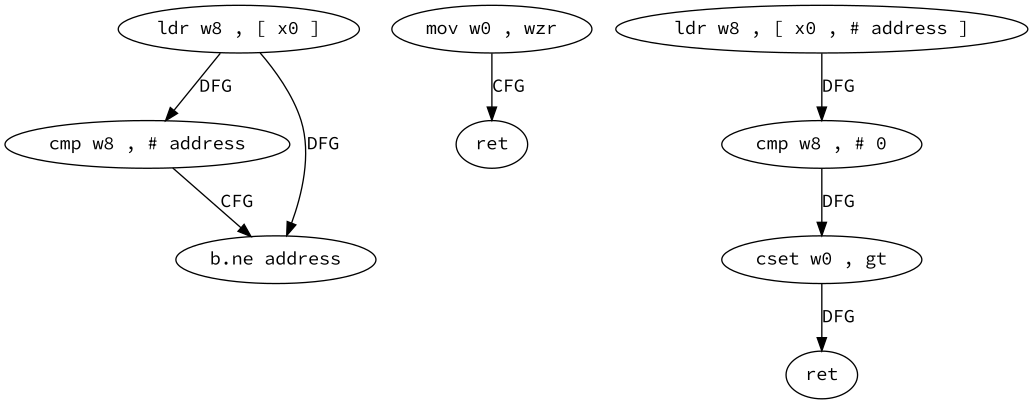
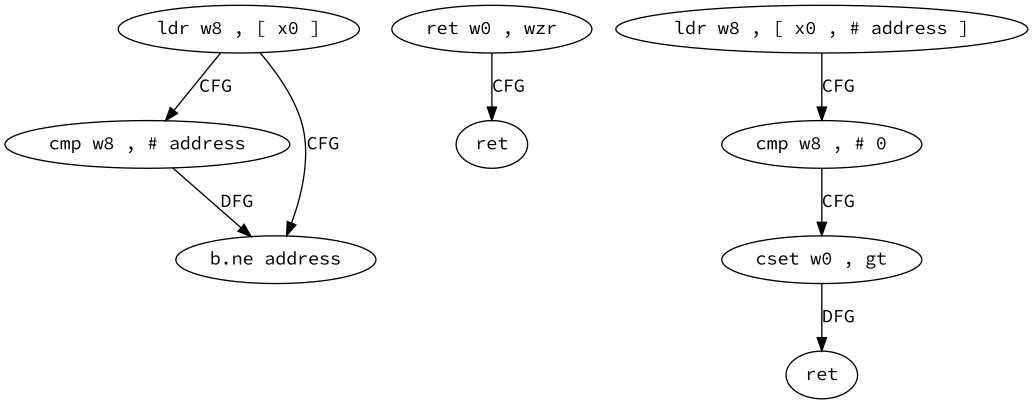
(492, 29) -> (492, 29)
(216, 87) -> (216, 87)
(838, 87) -> (838, 87)
(323, 144) -> (323, 144)
(237, 202) -> (237, 202)
(838, 202) -> (838, 202)
